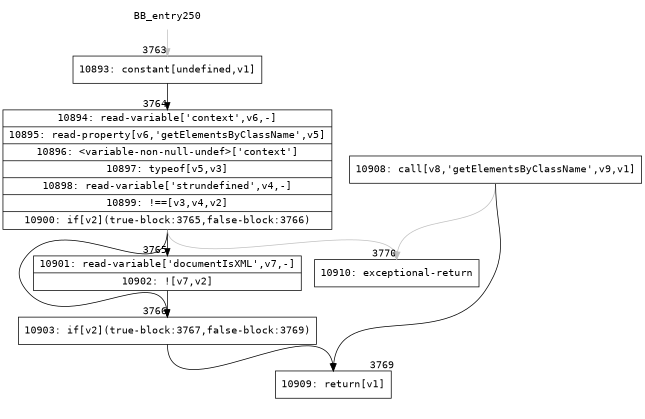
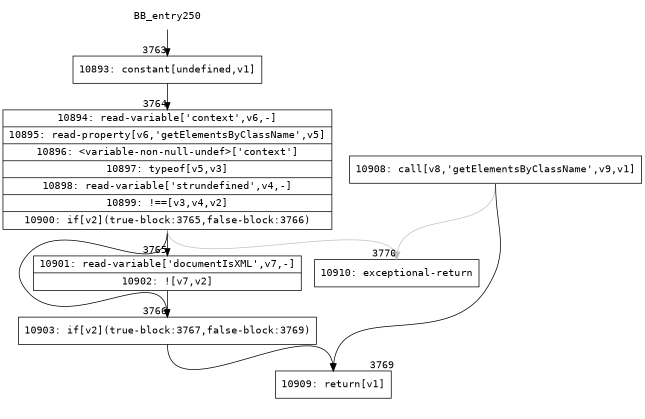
(167, 39) -> (167, 39)
